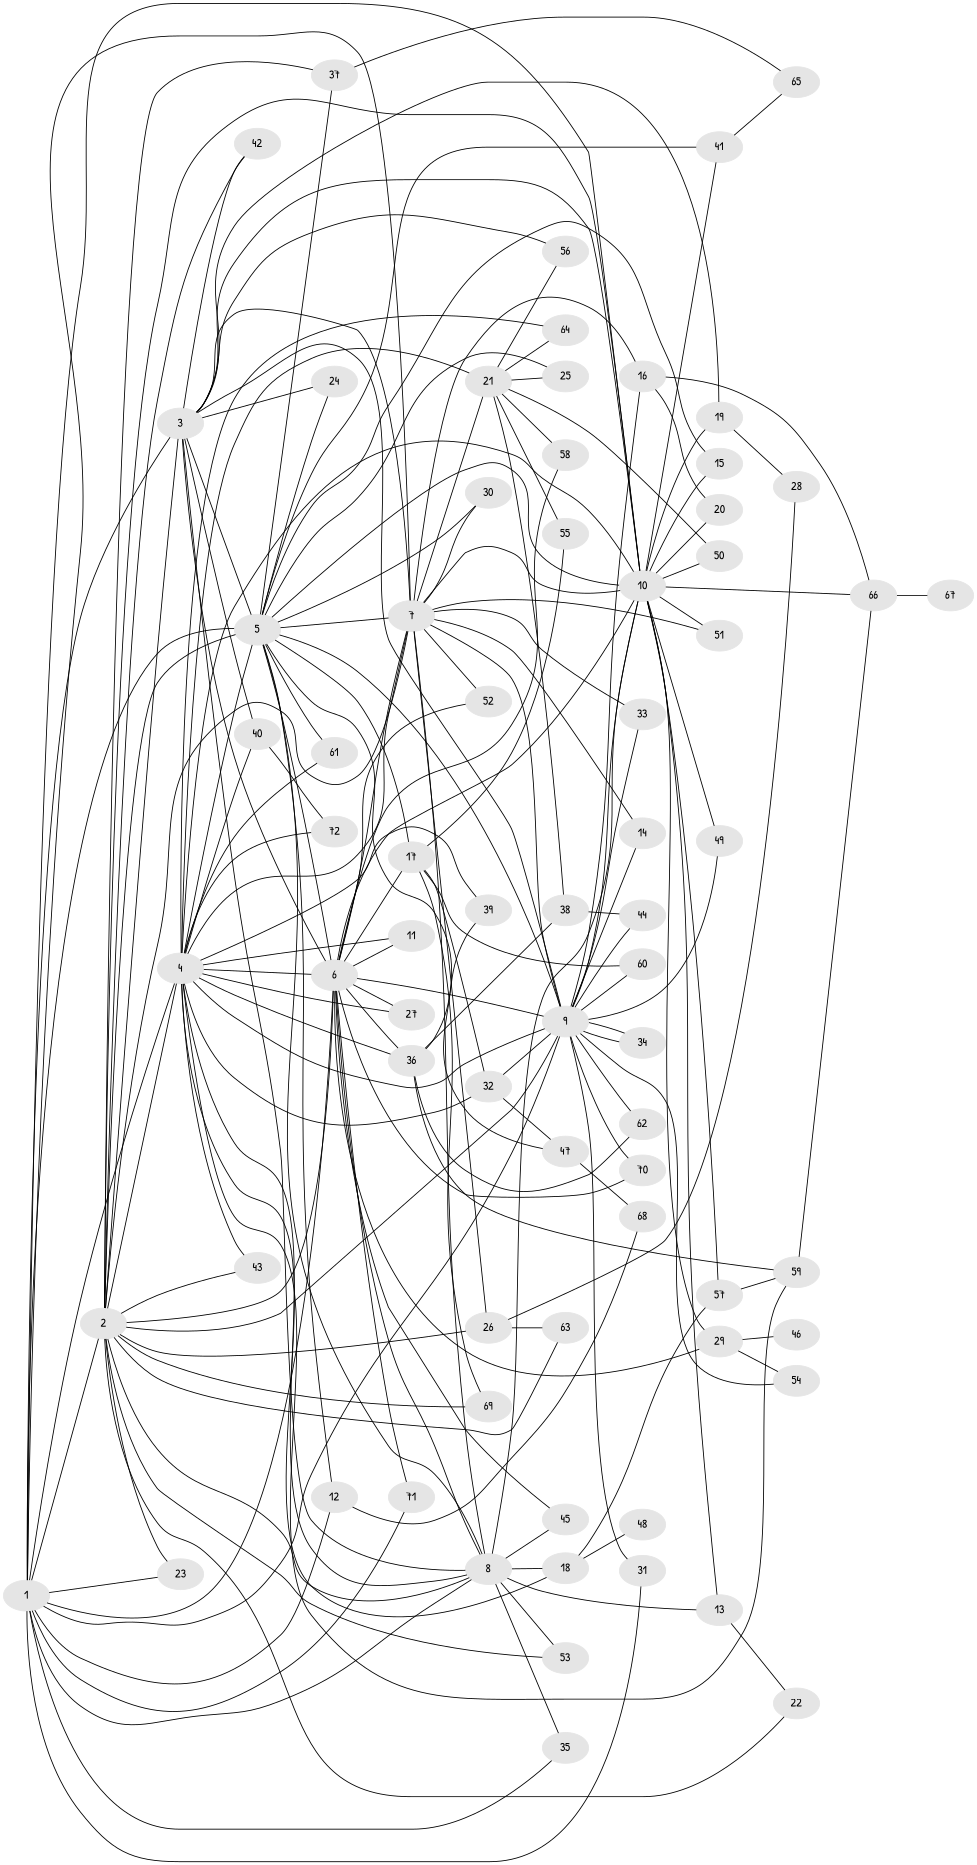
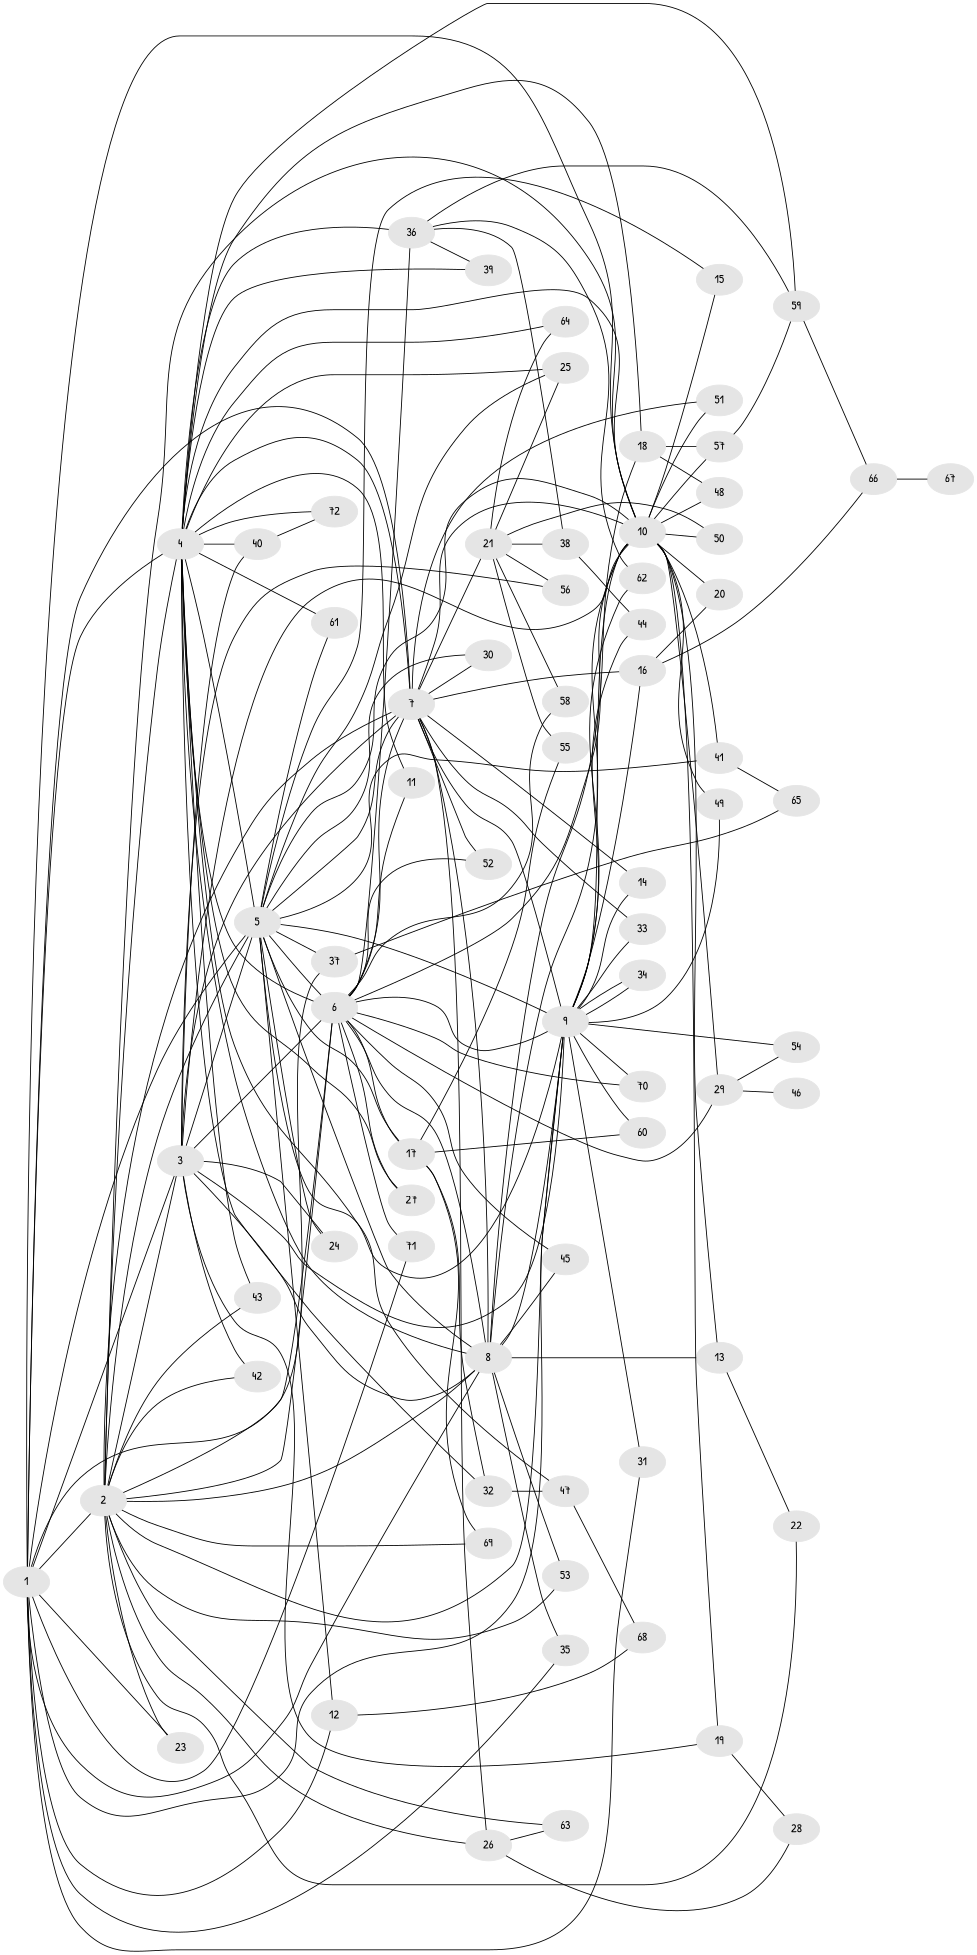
(206, 576) -> (326, 376)
(758, 591) -> (685, 510)
(525, 1056) -> (539, 1217)
